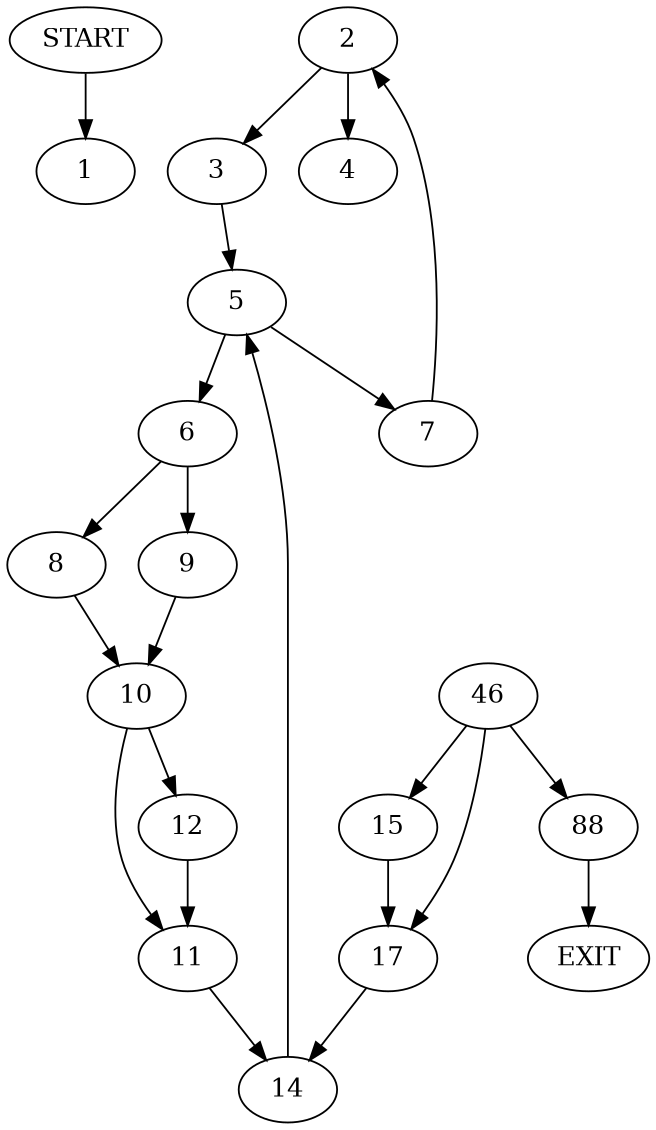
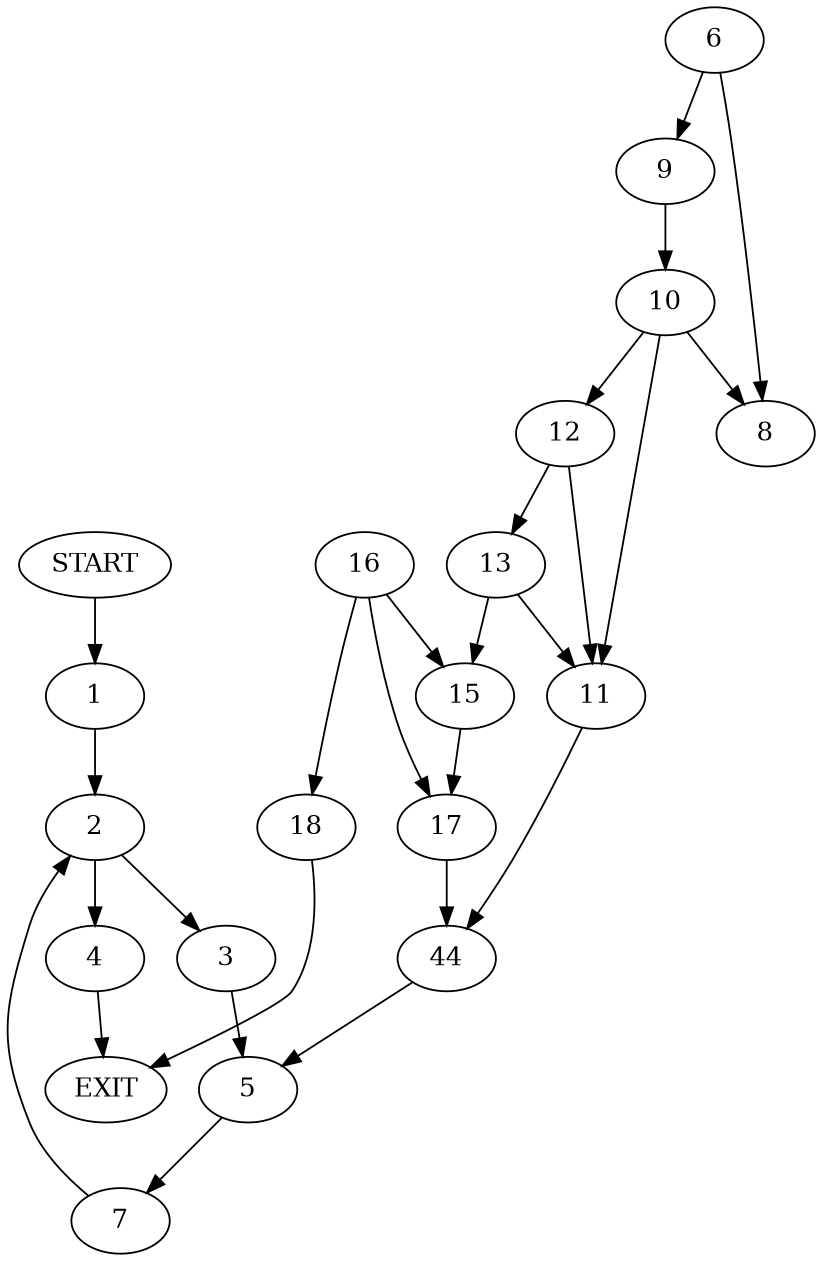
(216, 359) -> none
none -> (496, 565)
(92, 623) -> (710, 361)
(488, 696) -> (365, 565)
none -> (95, 753)
(589, 827) -> (306, 827)
none -> (100, 1015)
(288, 1090) -> (447, 958)
